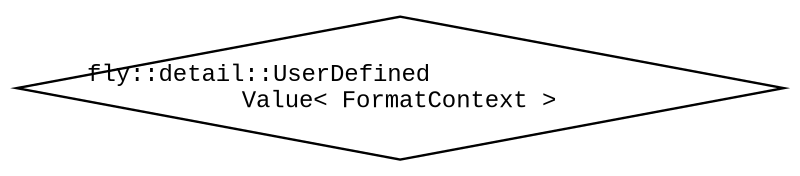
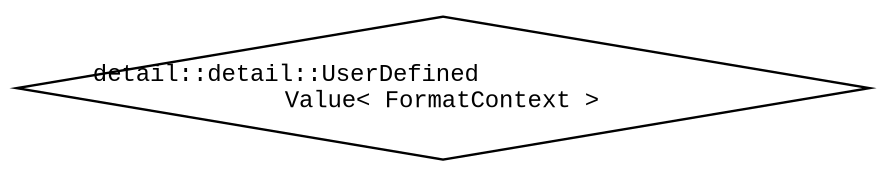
(400, 88) -> (443, 88)
